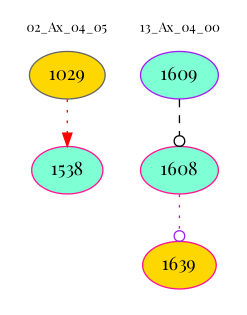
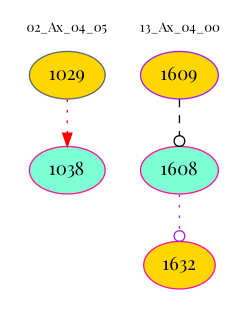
(179, 75) -> (179, 75)
(67, 170) -> (67, 170)
(179, 265) -> (179, 265)
